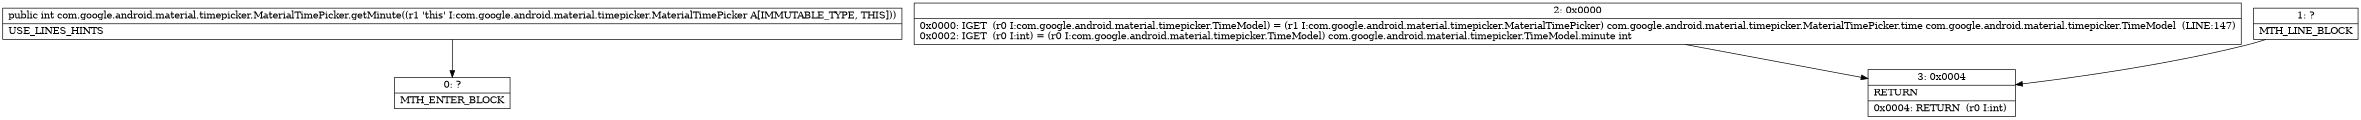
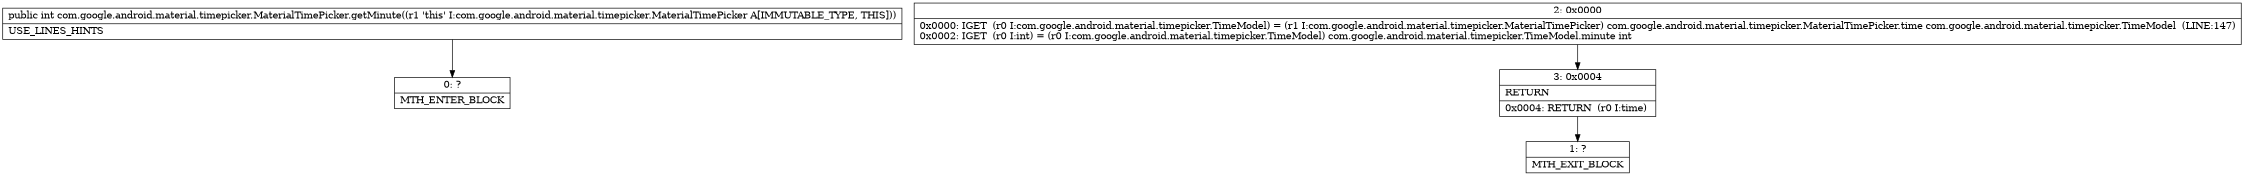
(2306, 31) -> (1578, 165)
(2145, 66) -> (1578, 126)
(1942, 108) -> (1578, 108)
